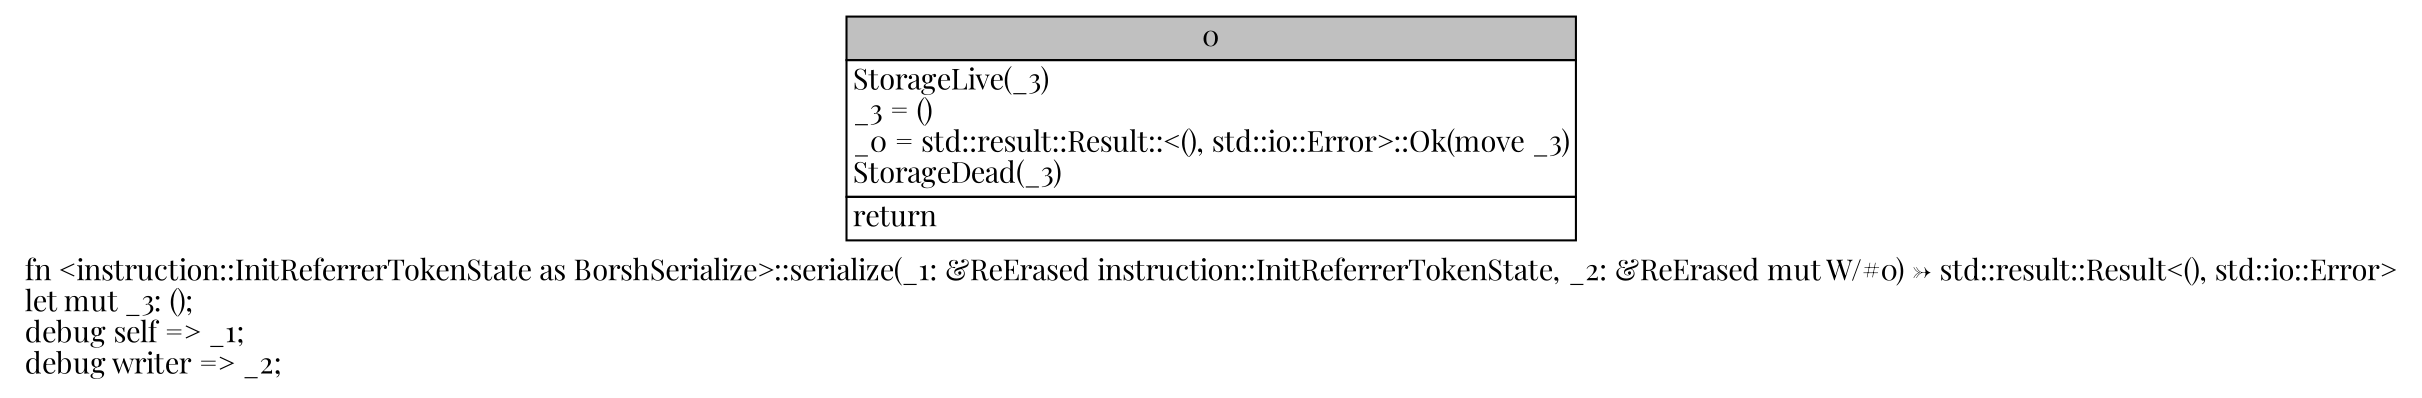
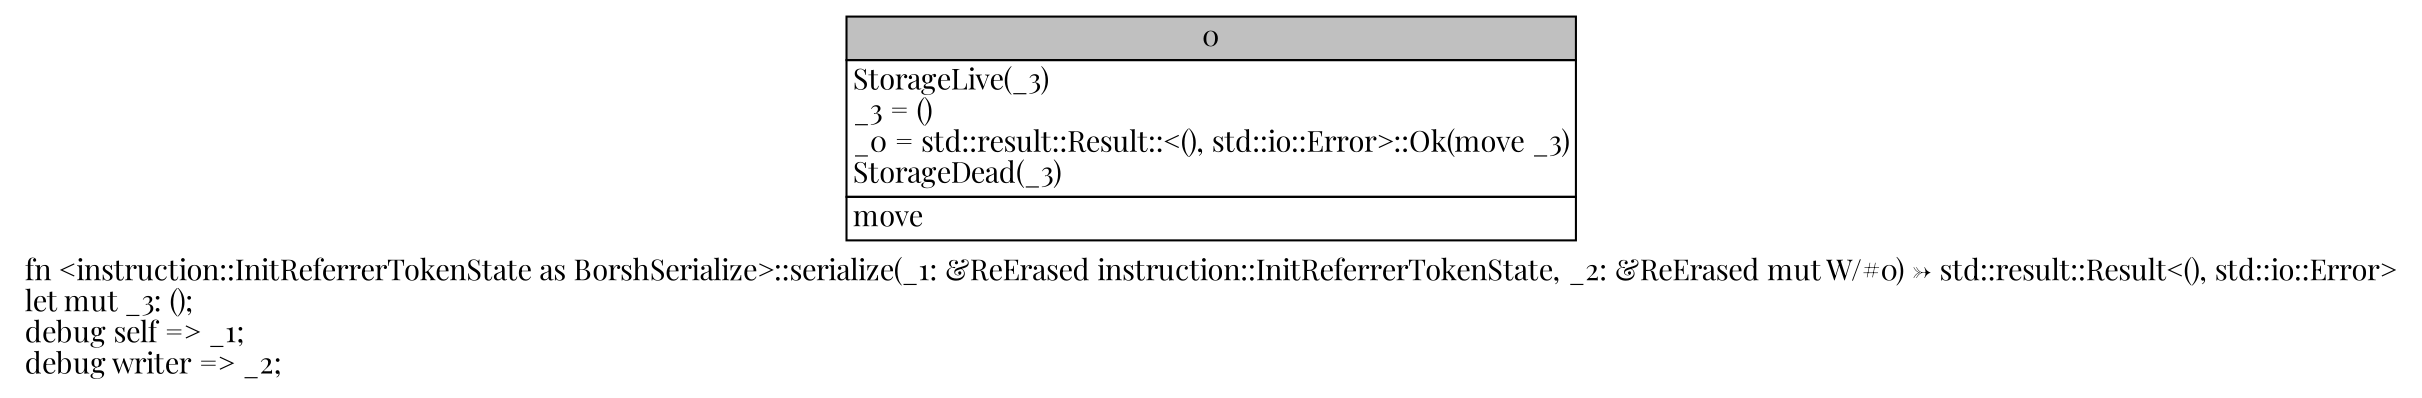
(895, 218) -> (888, 218)
